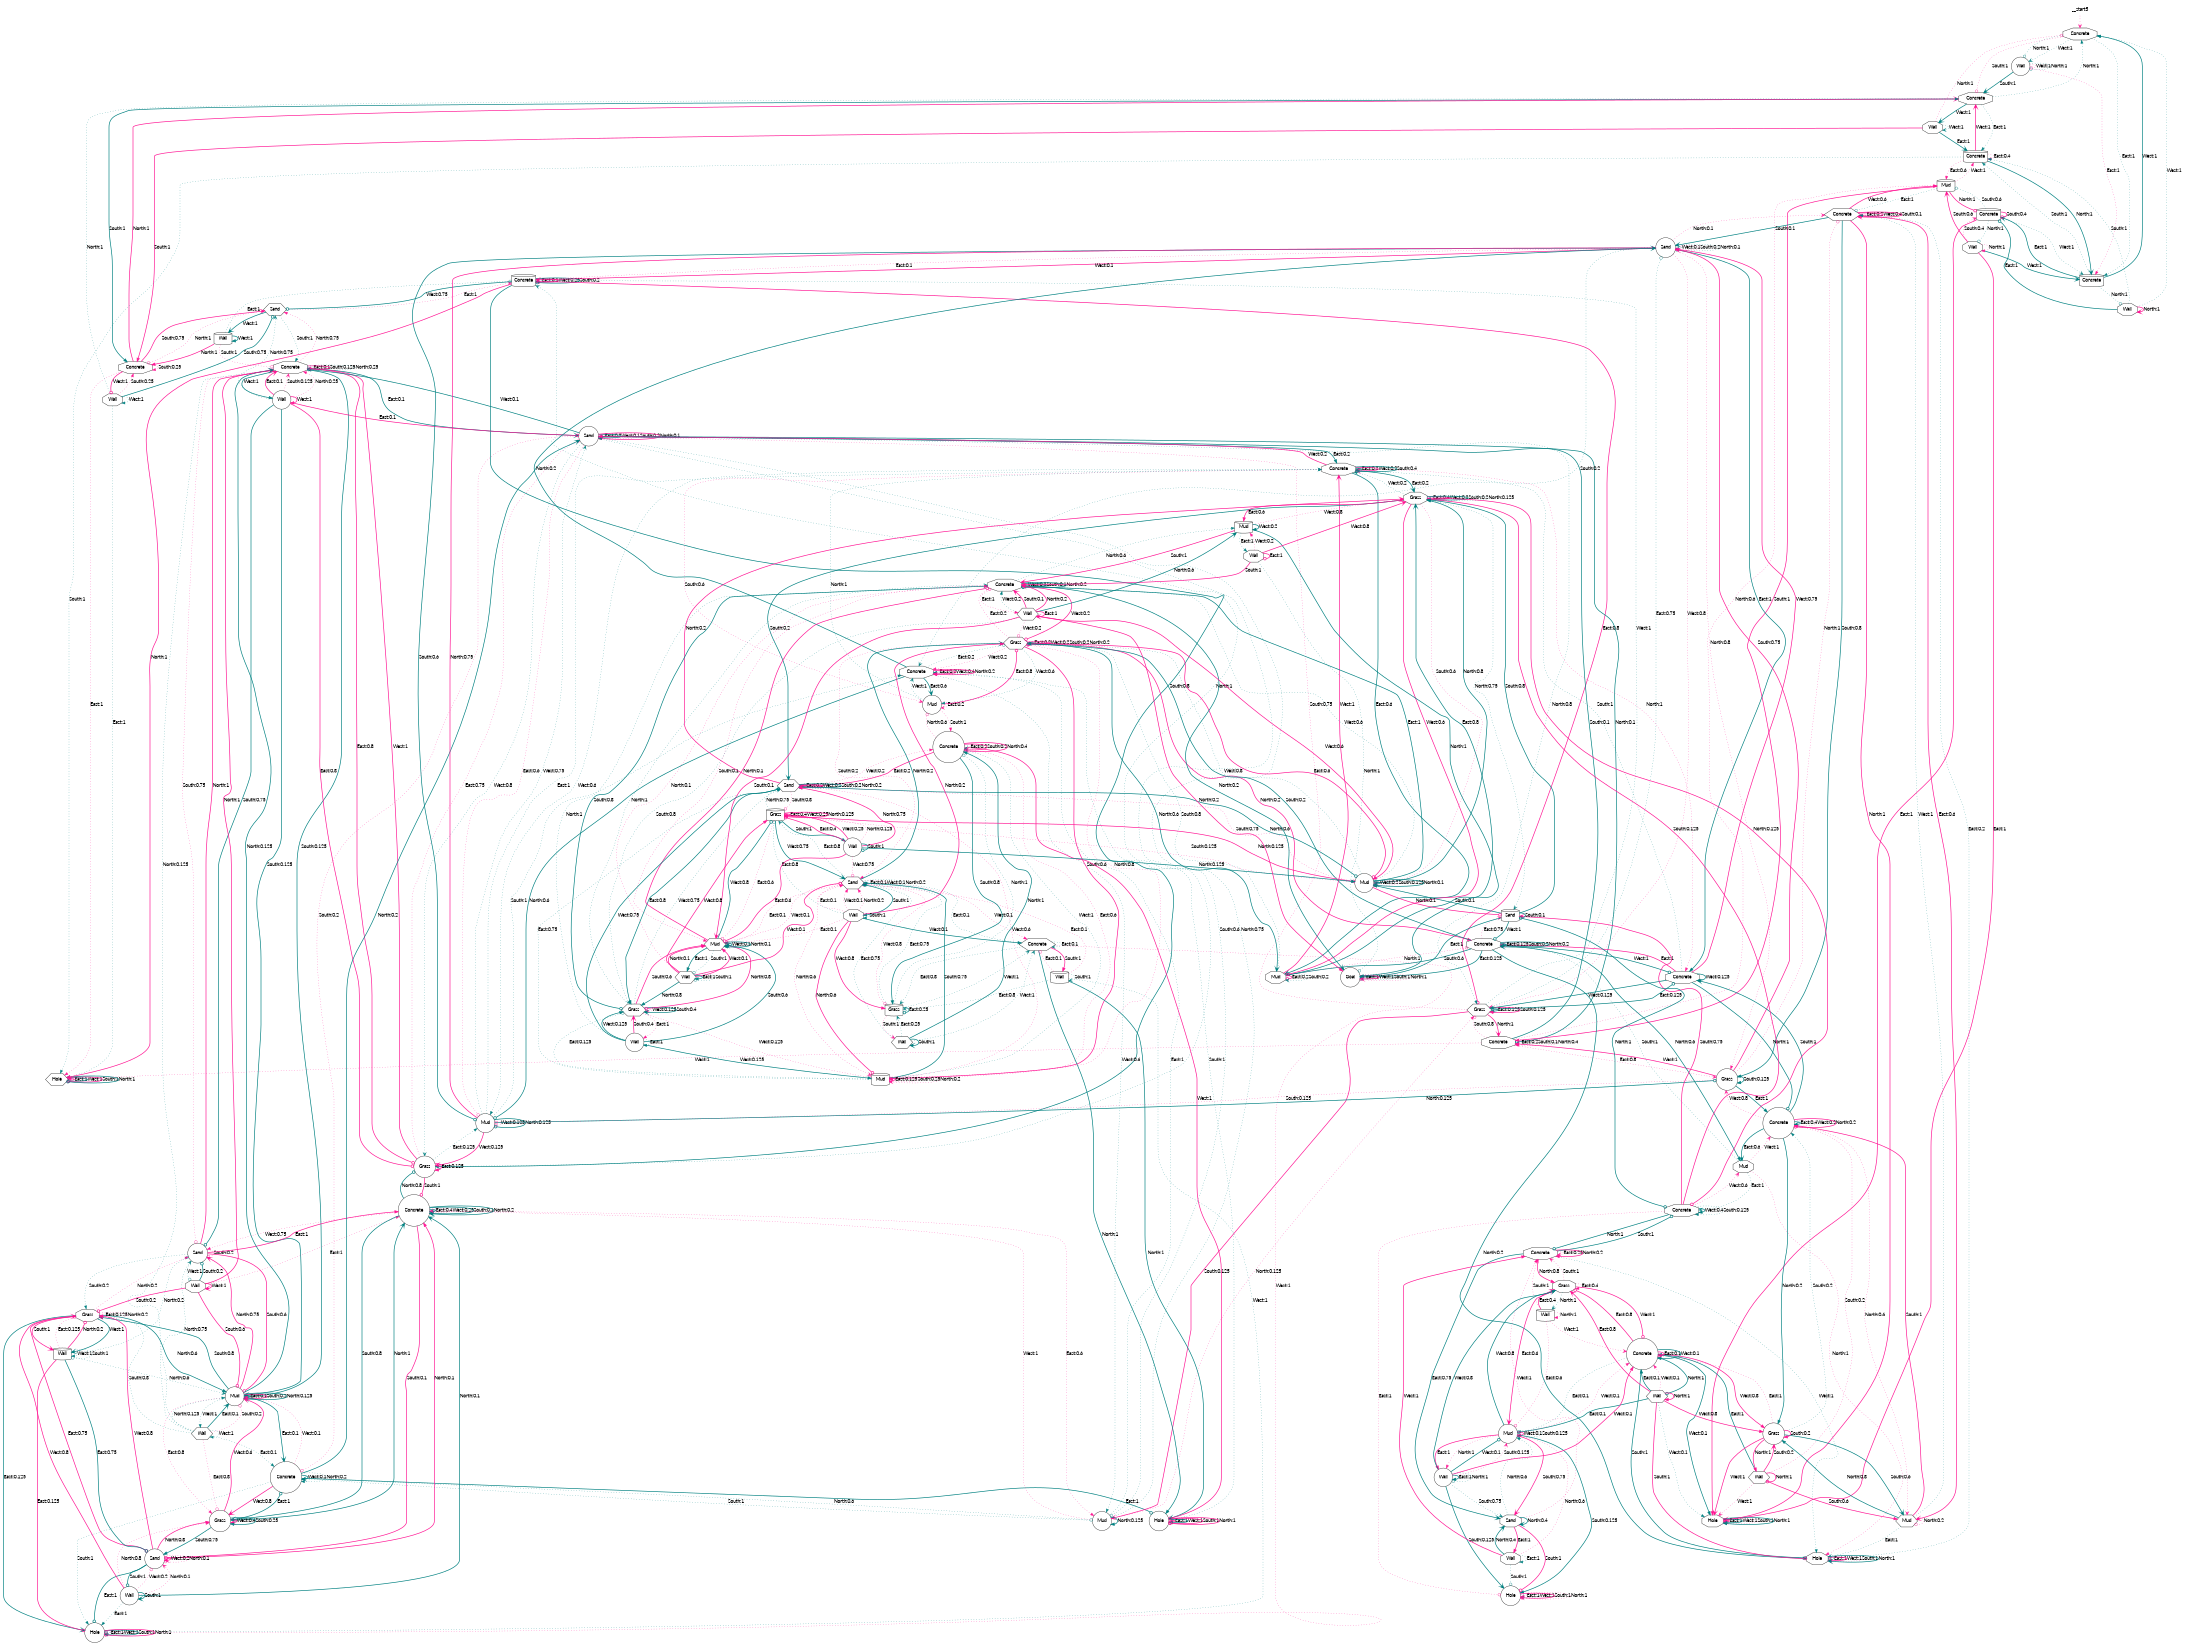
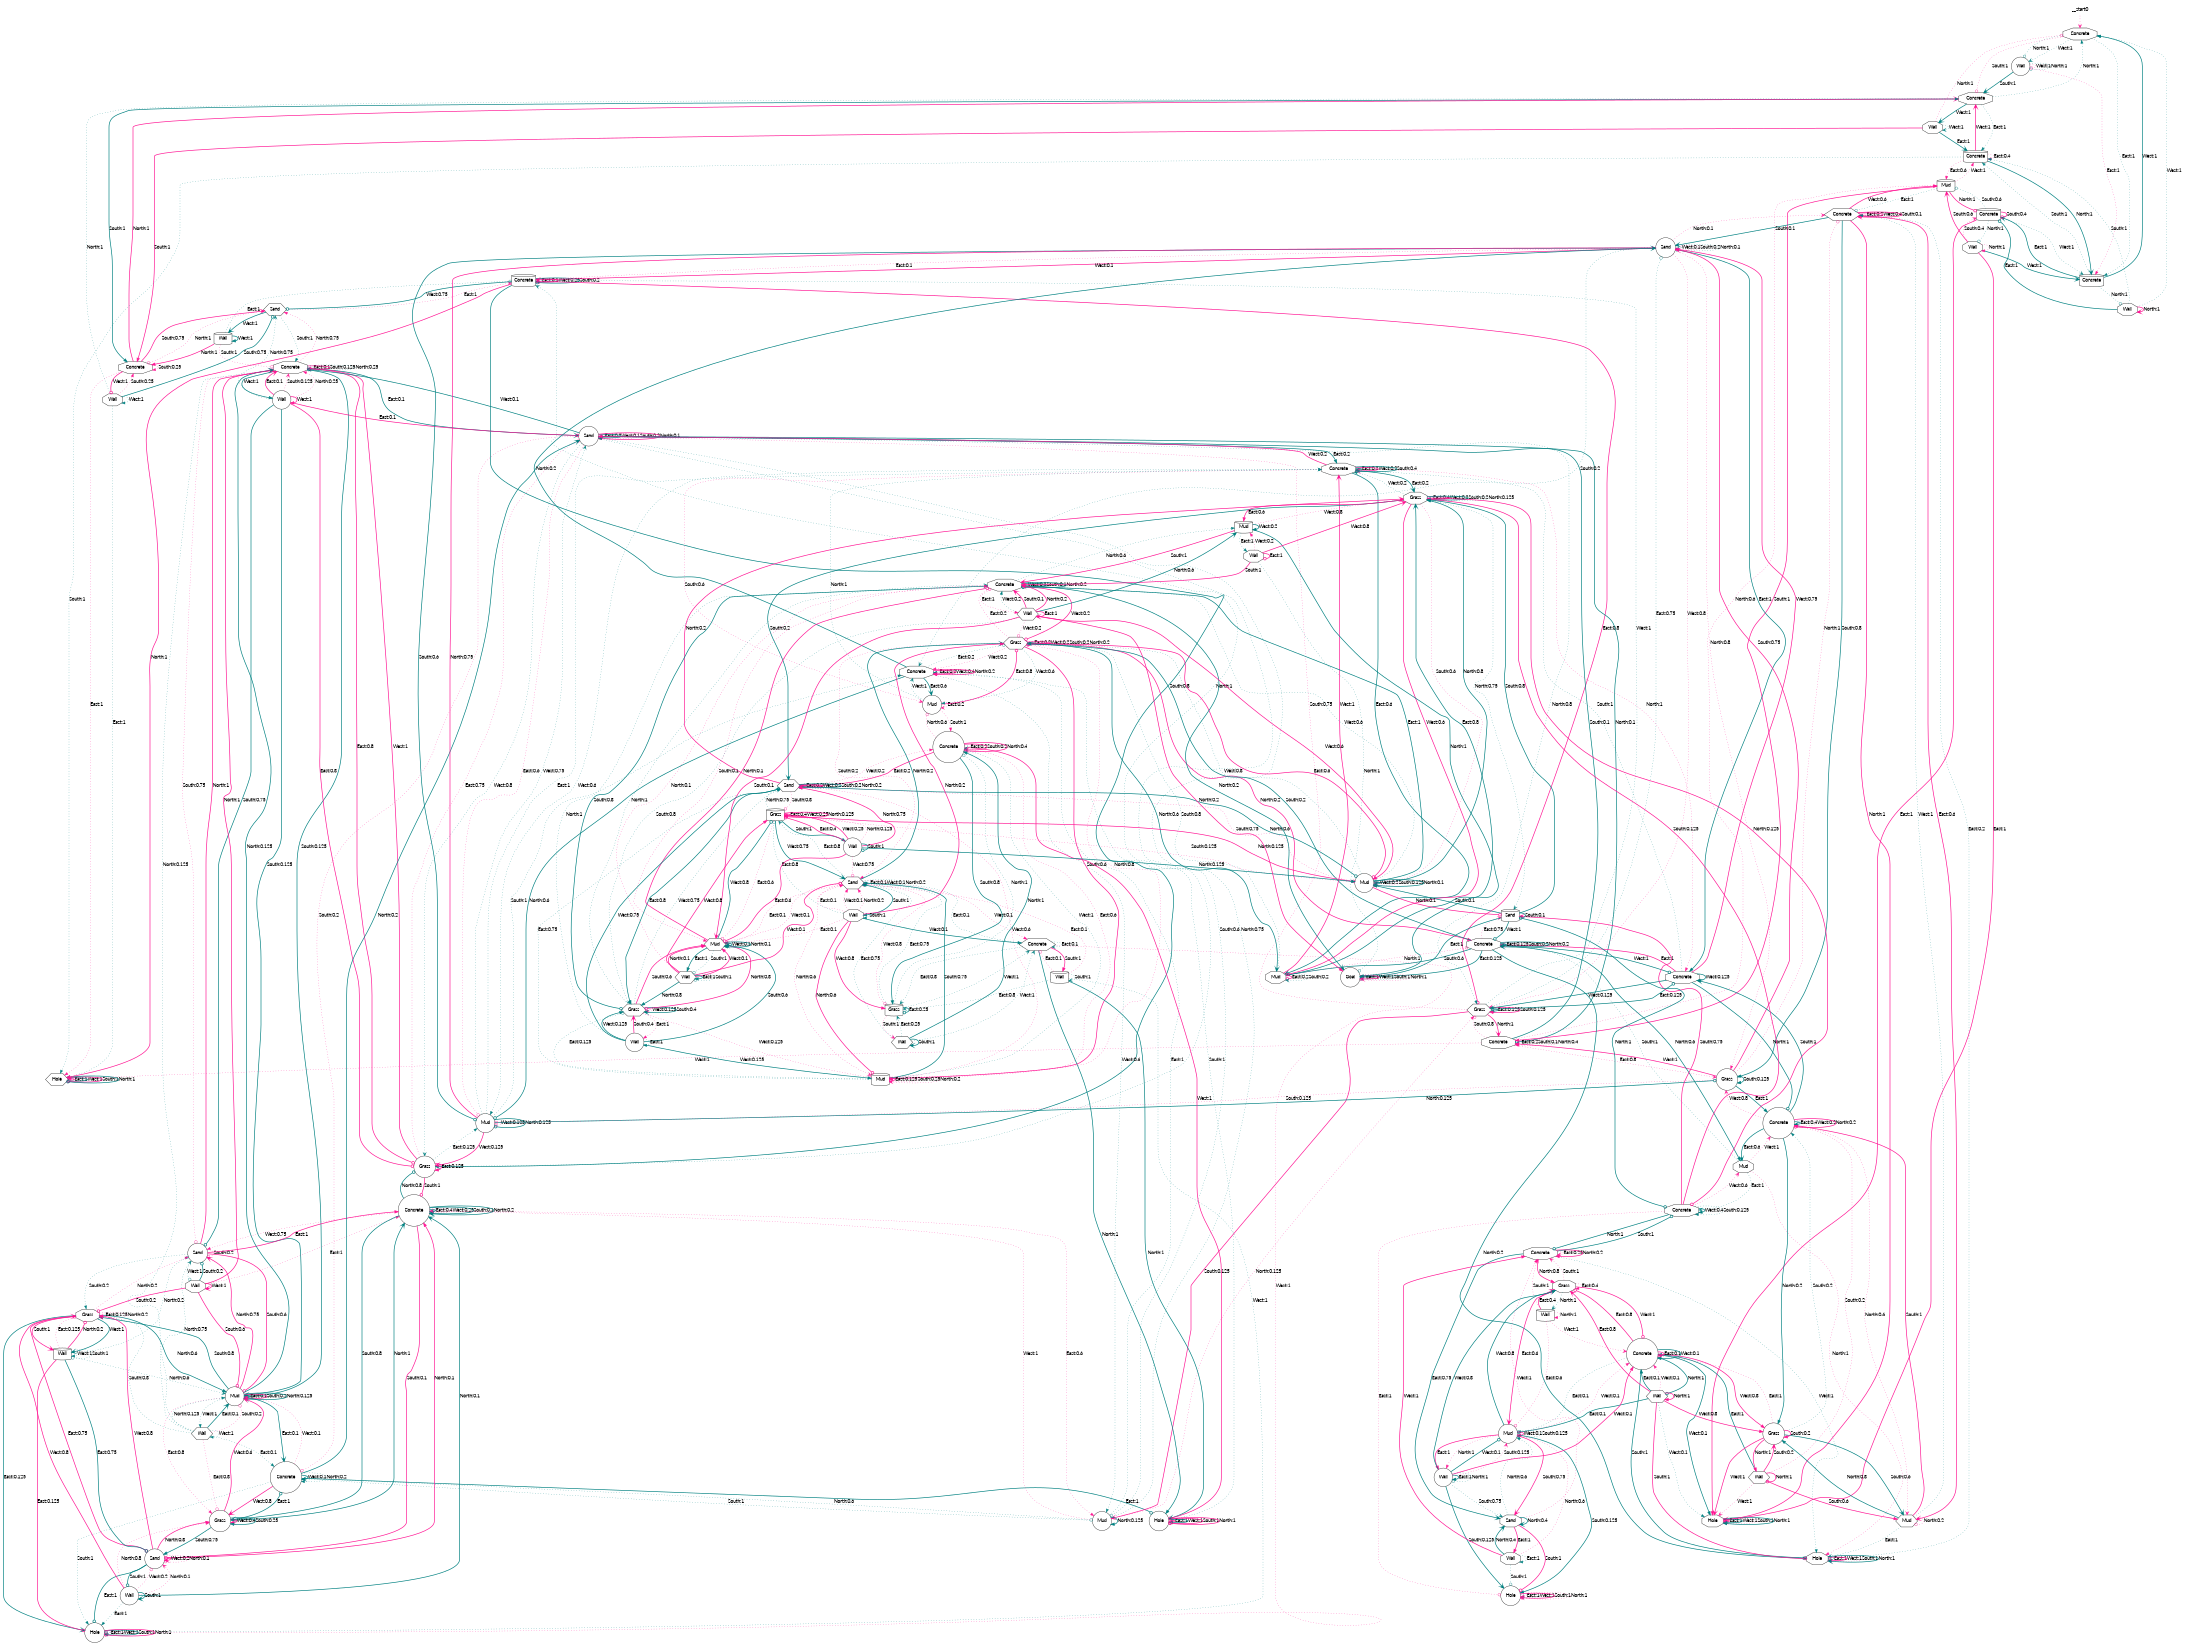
(2080, 10) -> (2080, 10)
